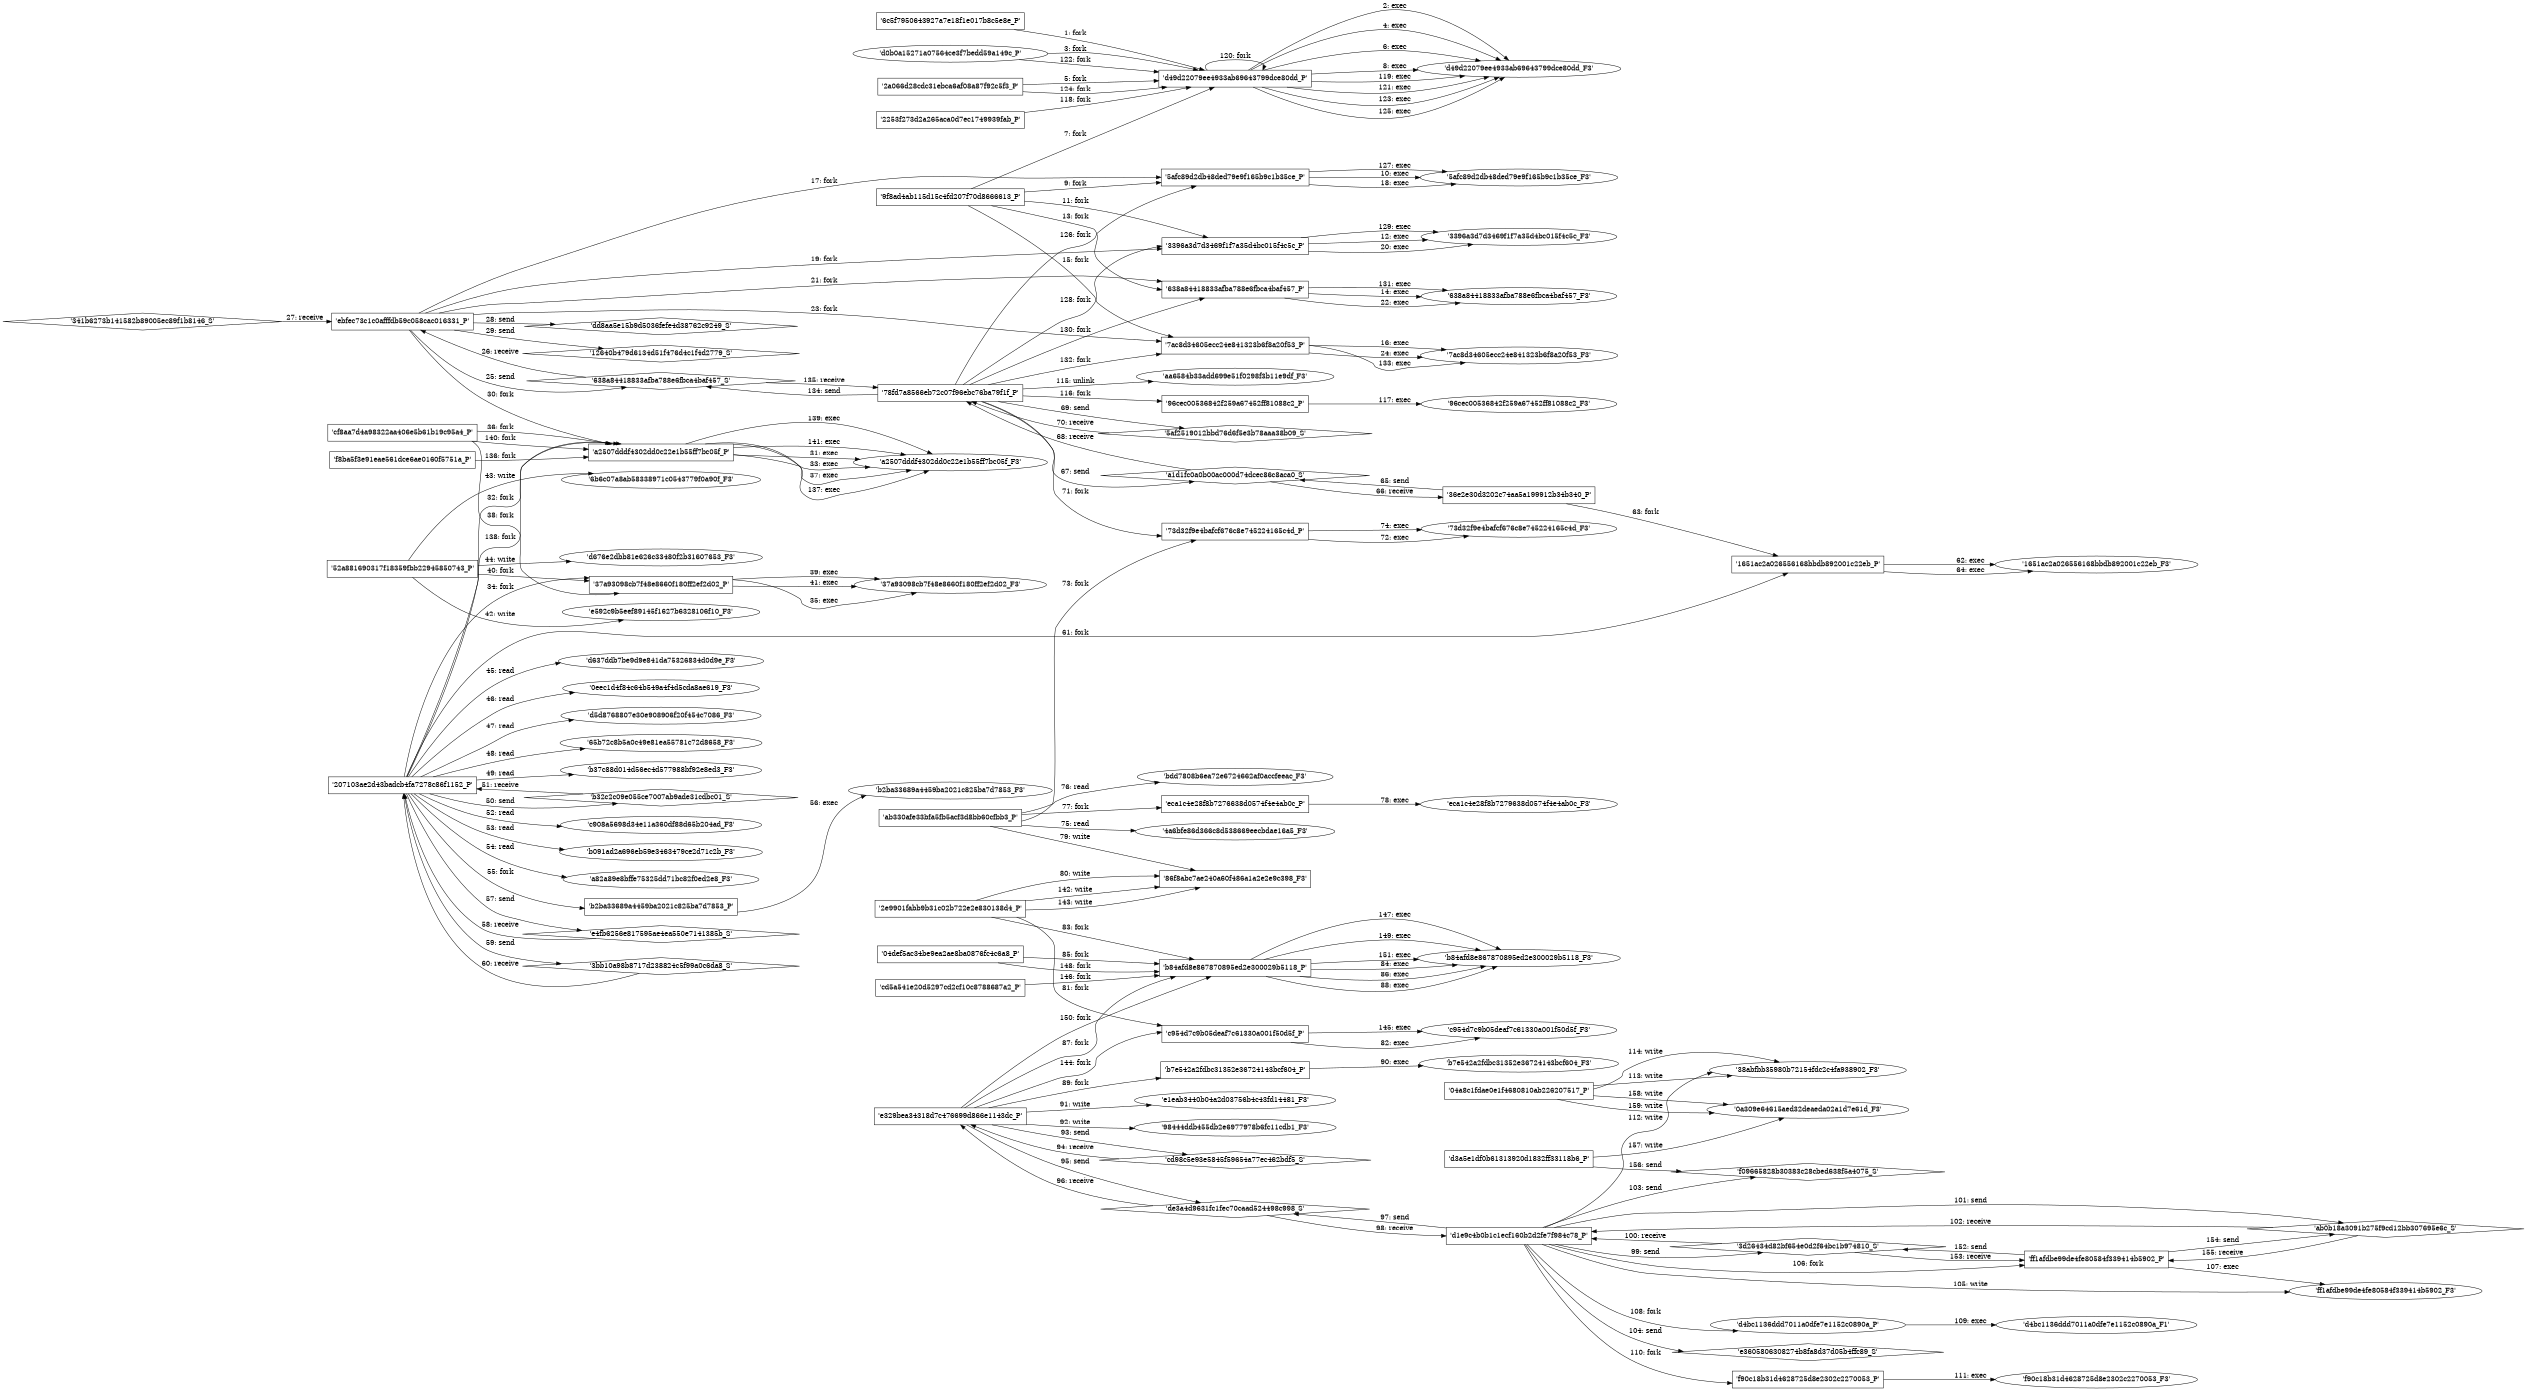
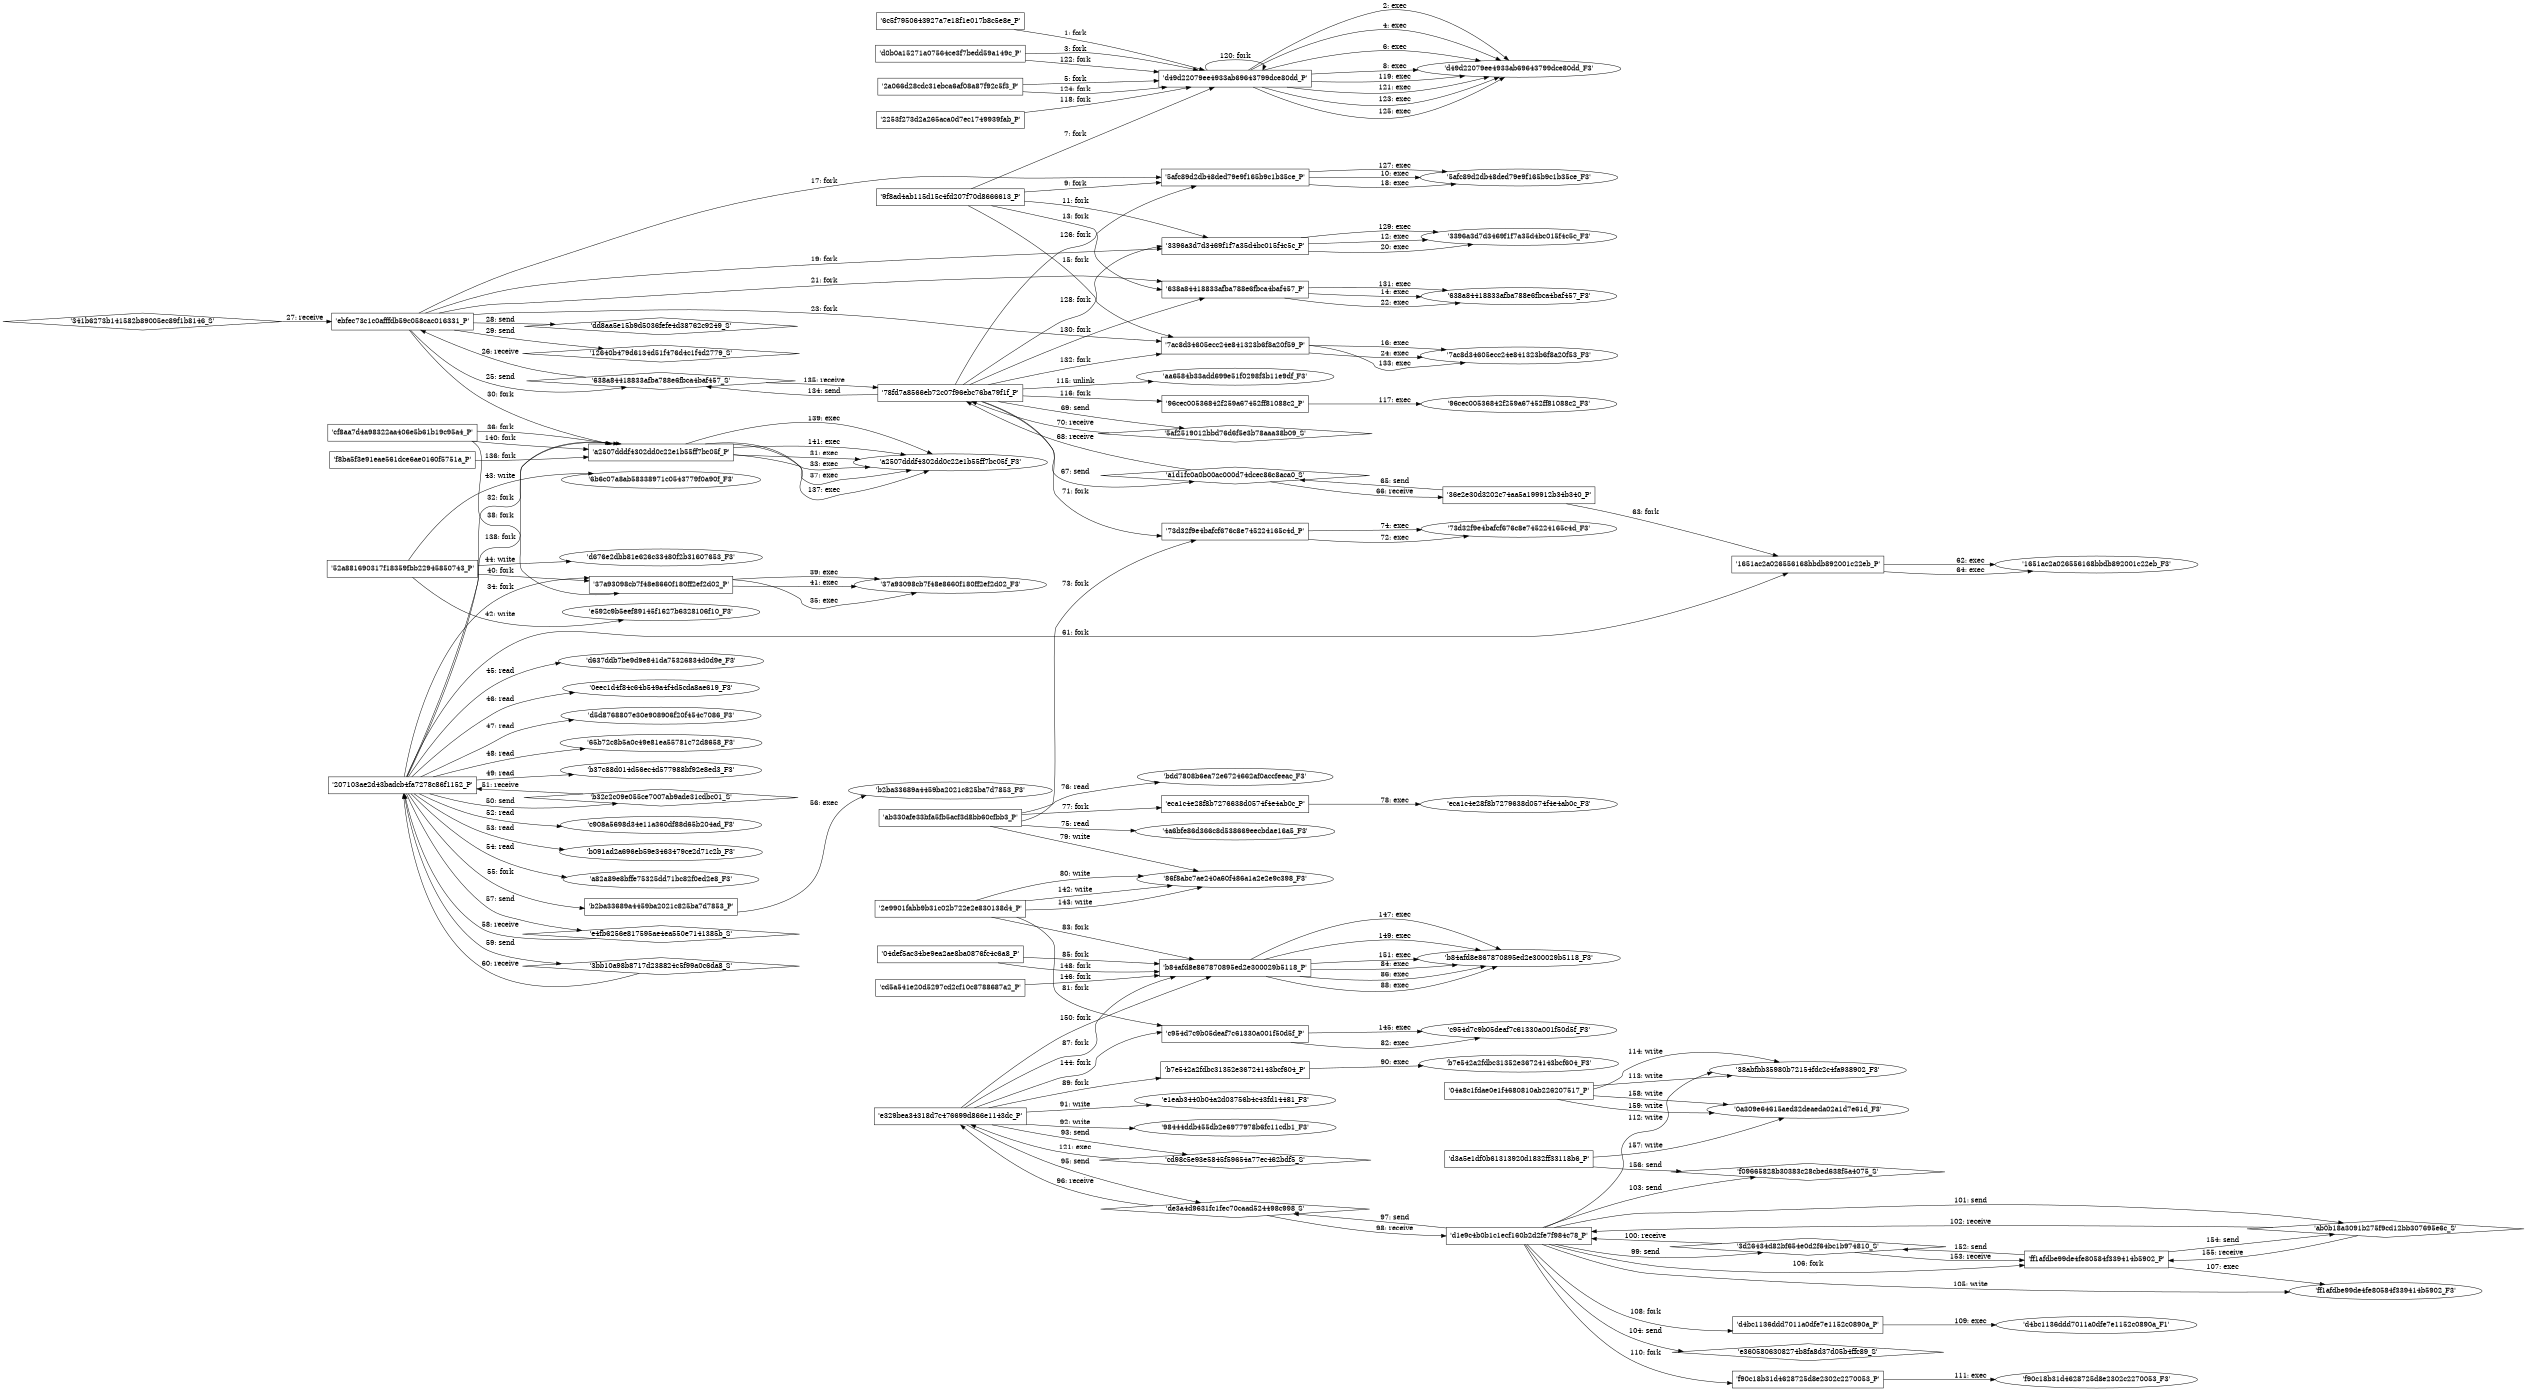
(950, 54) -> (950, 54)
(1235, 346) -> (1235, 346)
(1235, 879) -> (1235, 879)
(1075, 1148) -> (1075, 1148)
(1808, 1325) -> (1808, 1325)
